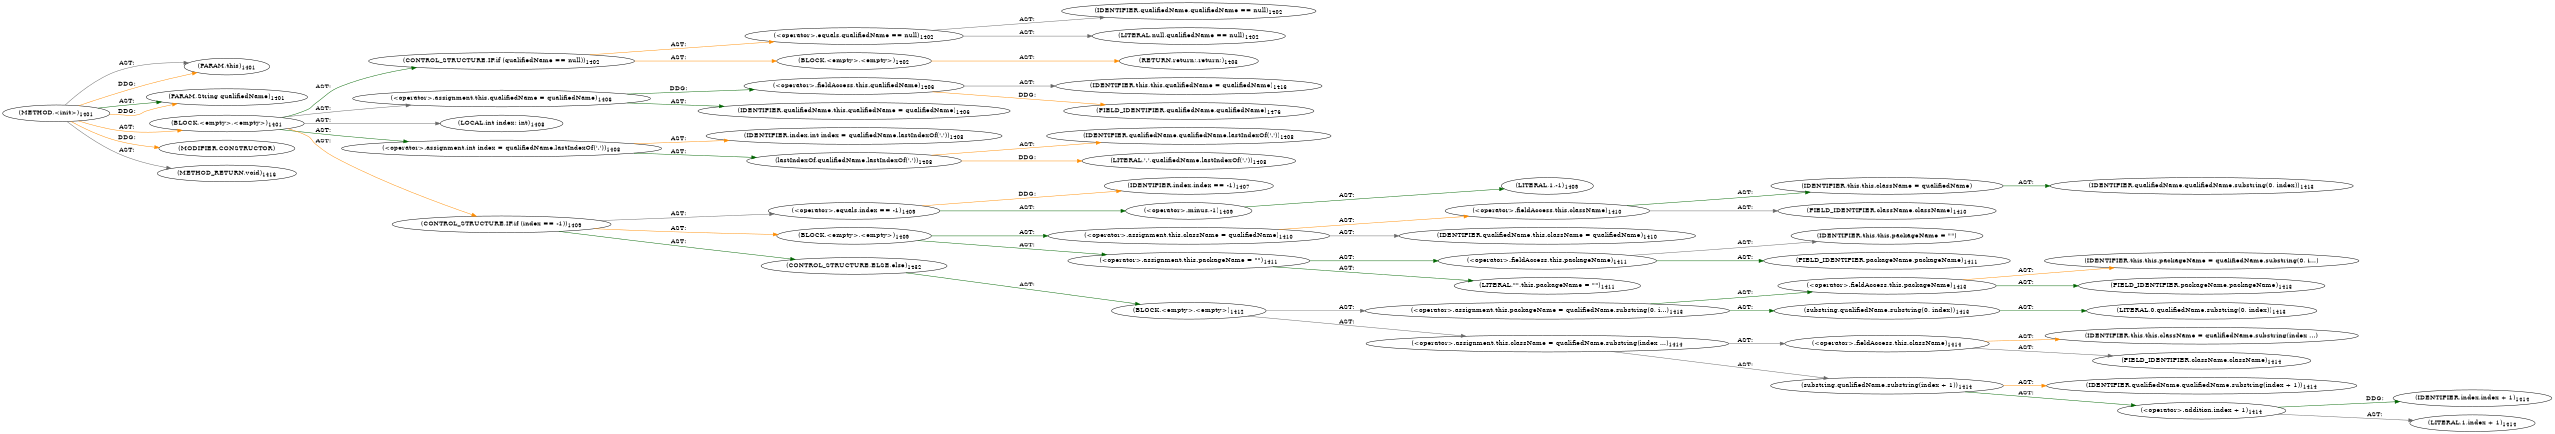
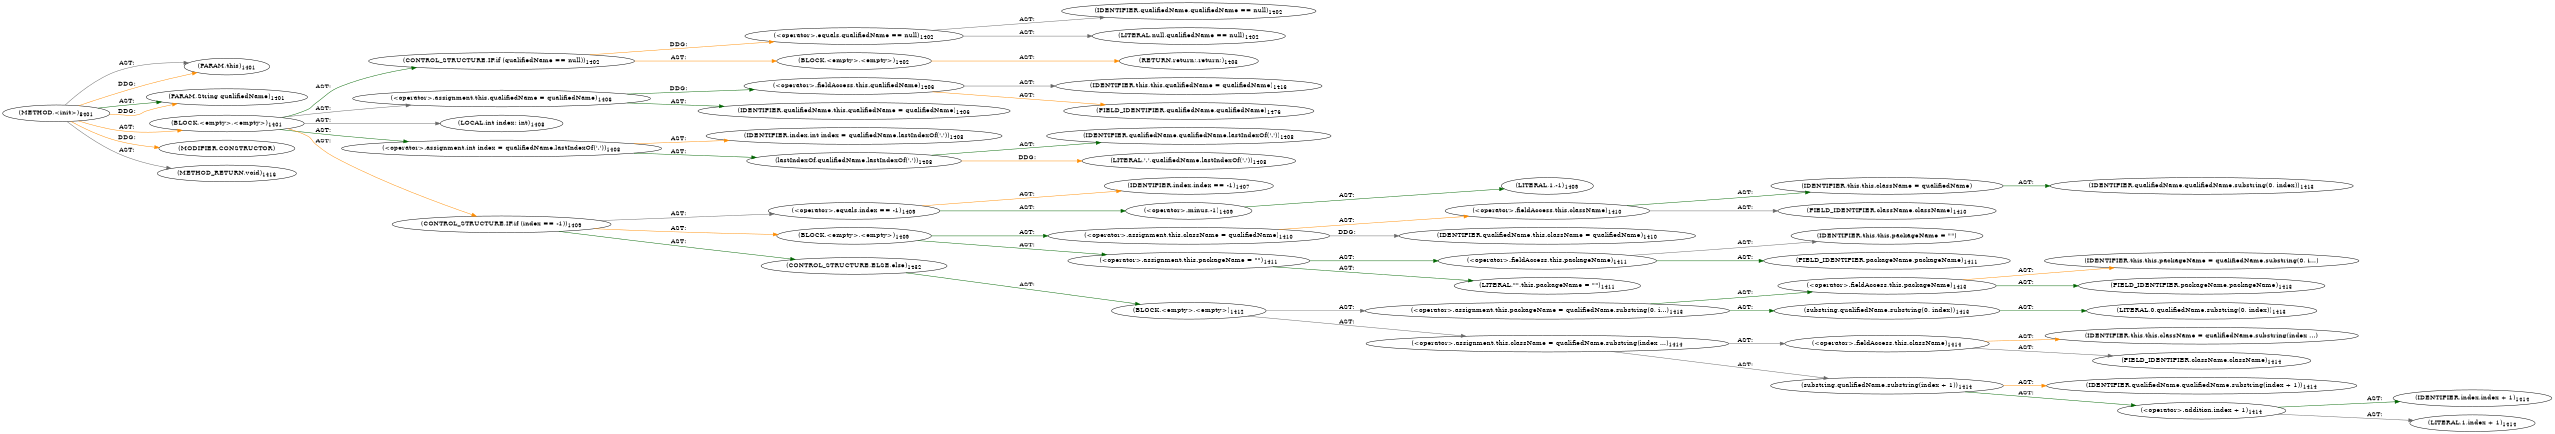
(680, 45) -> (680, 45)
(1028, 95) -> (1028, 95)
(87, 113) -> (87, 113)
(1014, 149) -> (1014, 149)
(1028, 194) -> (1028, 194)
(1348, 232) -> (1348, 232)
(2376, 398) -> (2376, 398)
